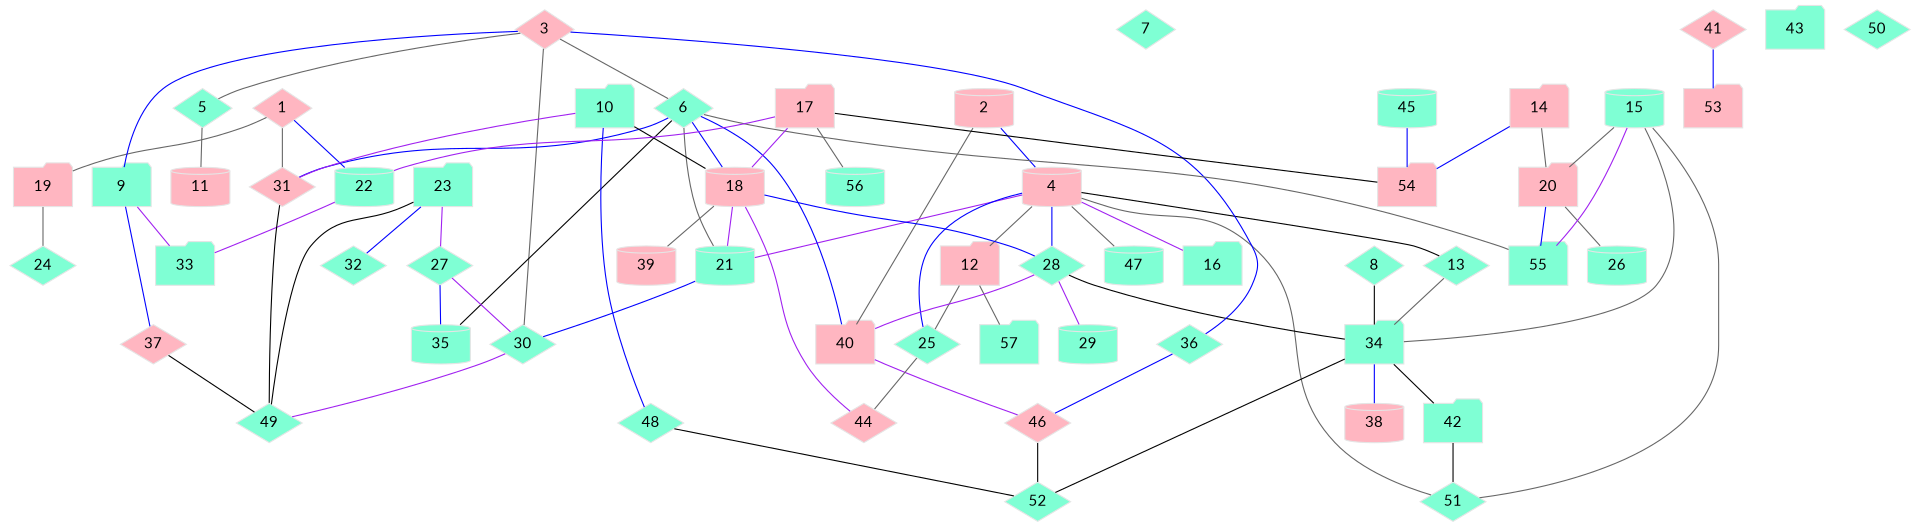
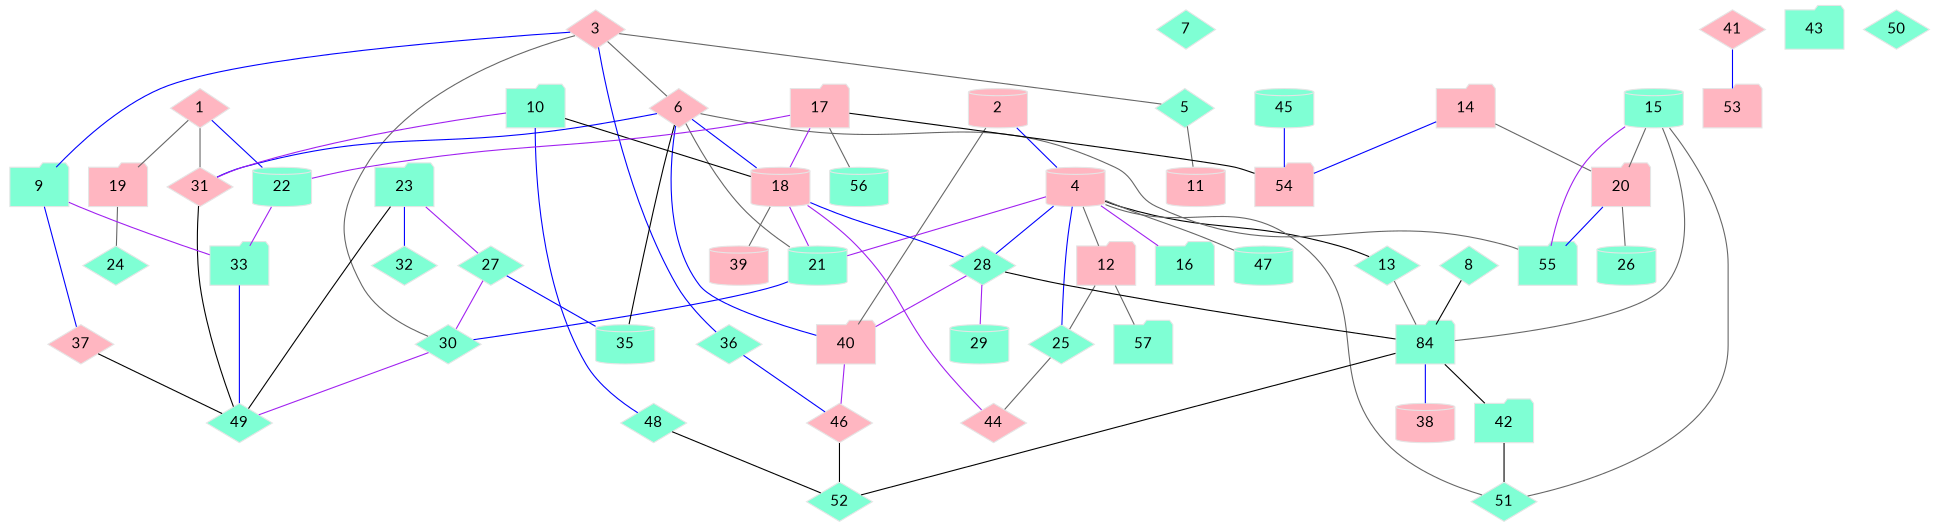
(684, 108) -> (679, 108)
none -> (239, 344)
(1374, 344) -> (1425, 344)
